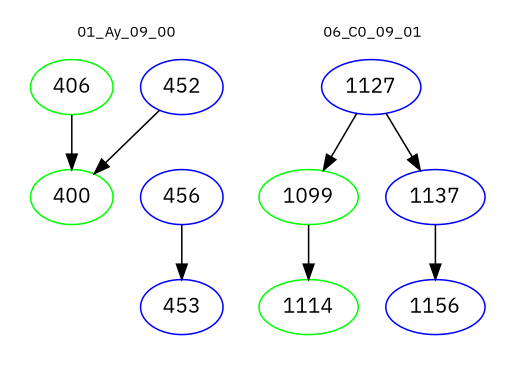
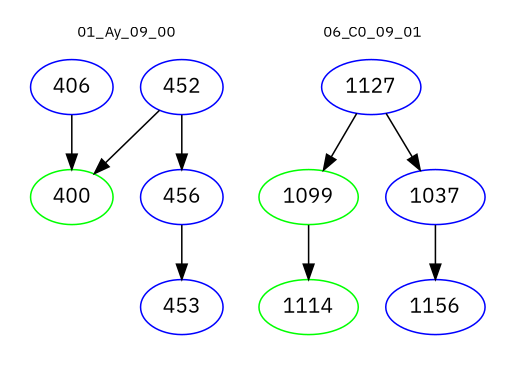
(72, 87) -> (72, 87)
none -> (182, 135)
(435, 197) -> (435, 197)
